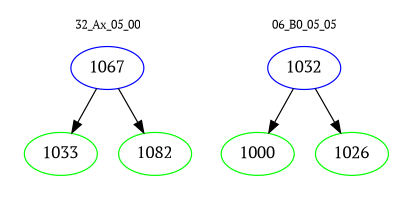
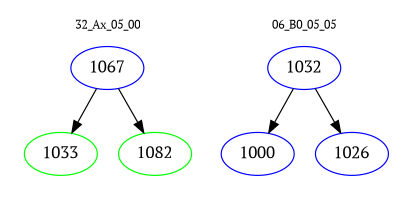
(258, 154) -> (258, 154)
(352, 154) -> (352, 154)
